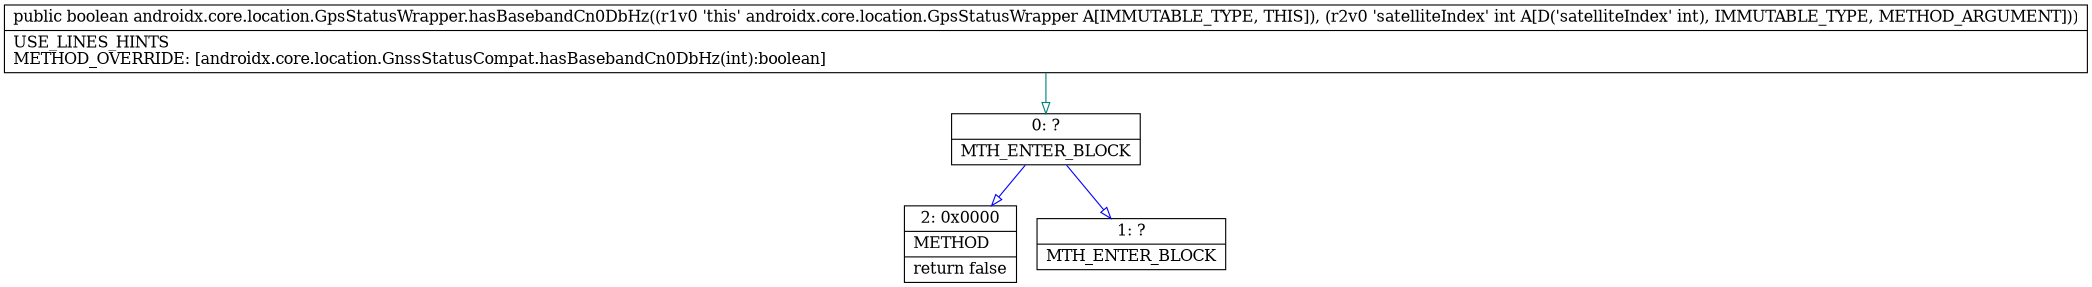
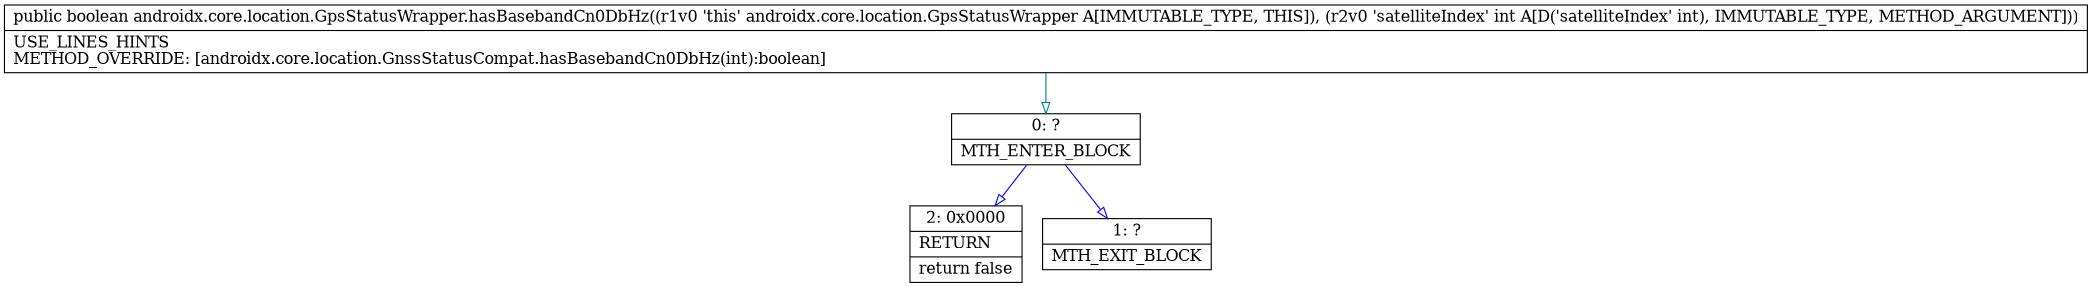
(952, 244) -> (955, 244)
(1131, 256) -> (1127, 256)
